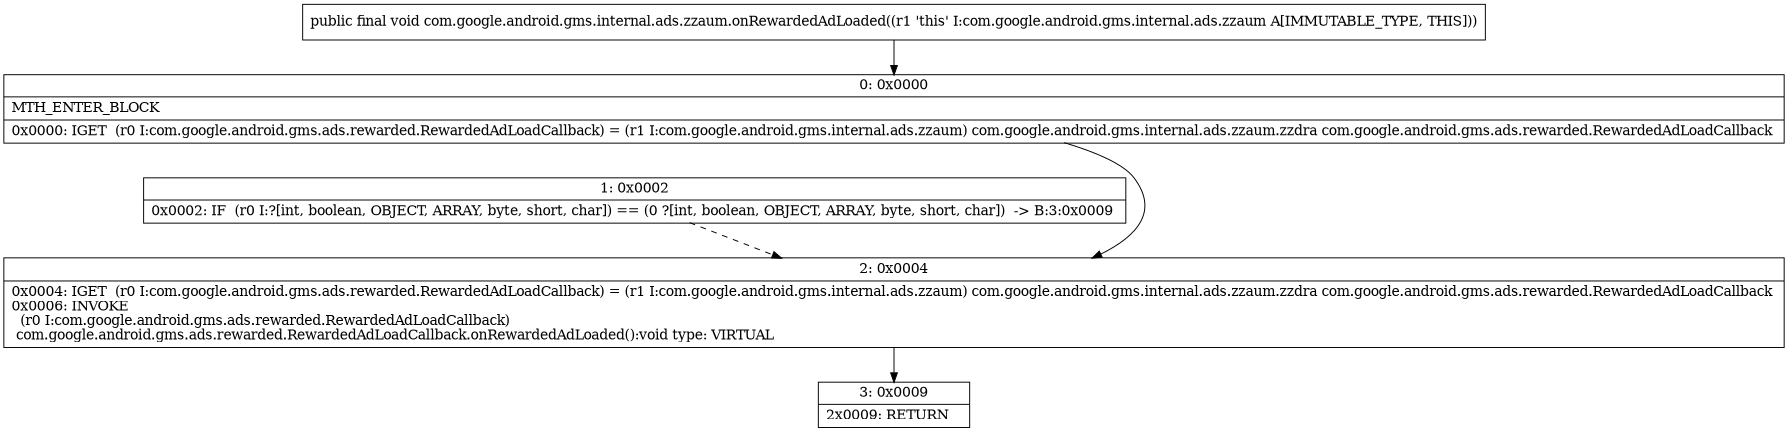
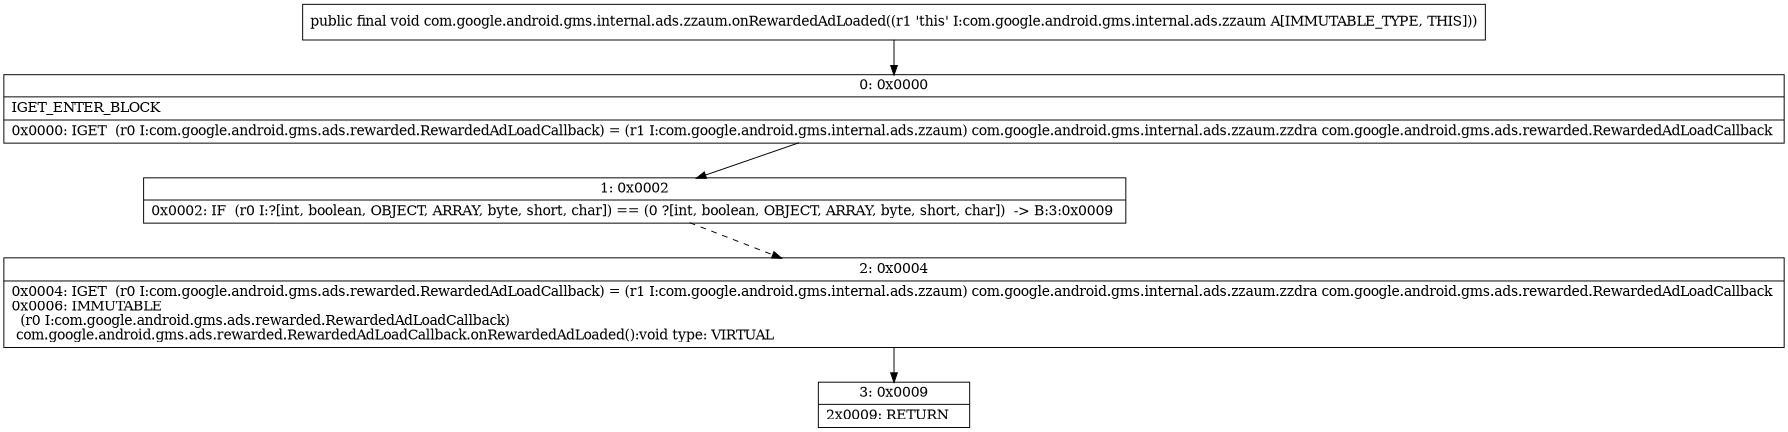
(86, 108) -> (86, 108)
(1139, 186) -> (752, 159)
(75, 307) -> (92, 307)
